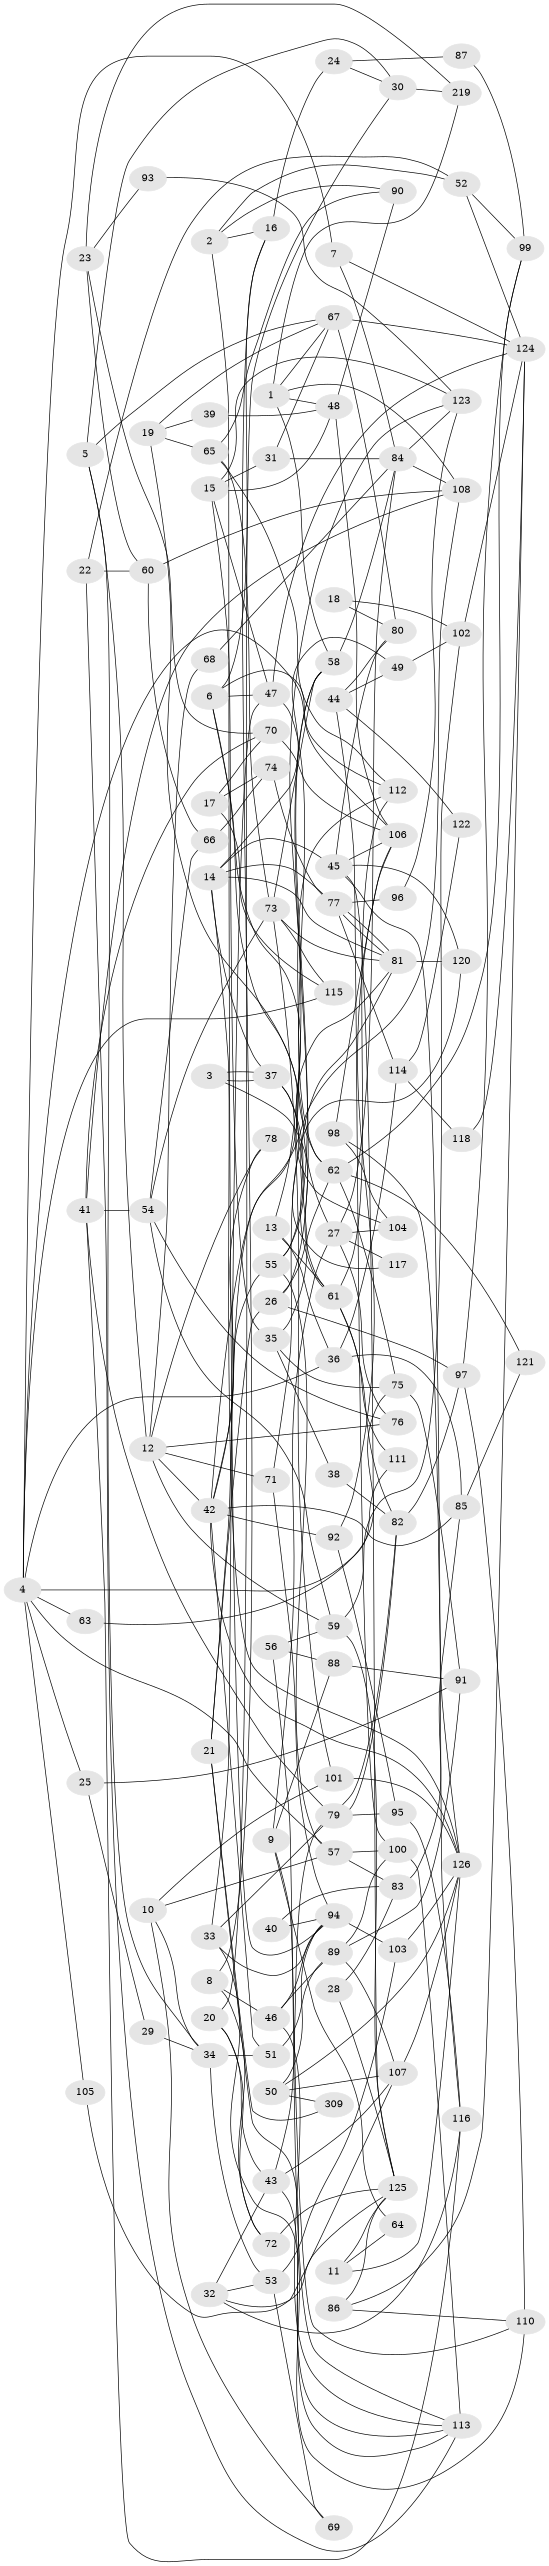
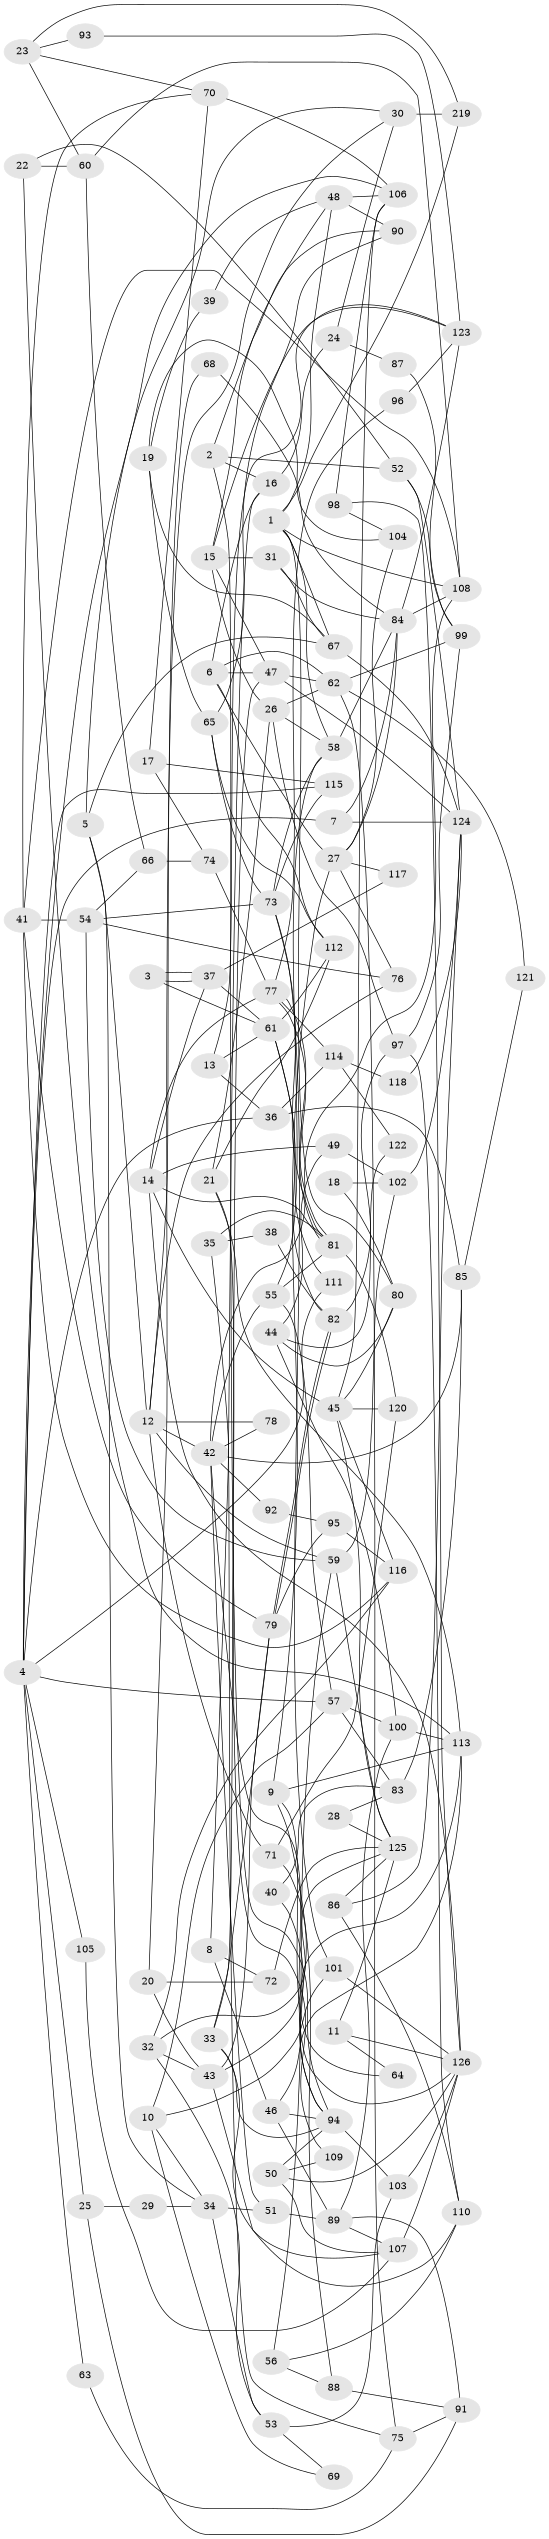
(371, 474) -> (299, 923)
(231, 917) -> (226, 628)
(366, 1187) -> none
(334, 2105) -> (334, 2158)
